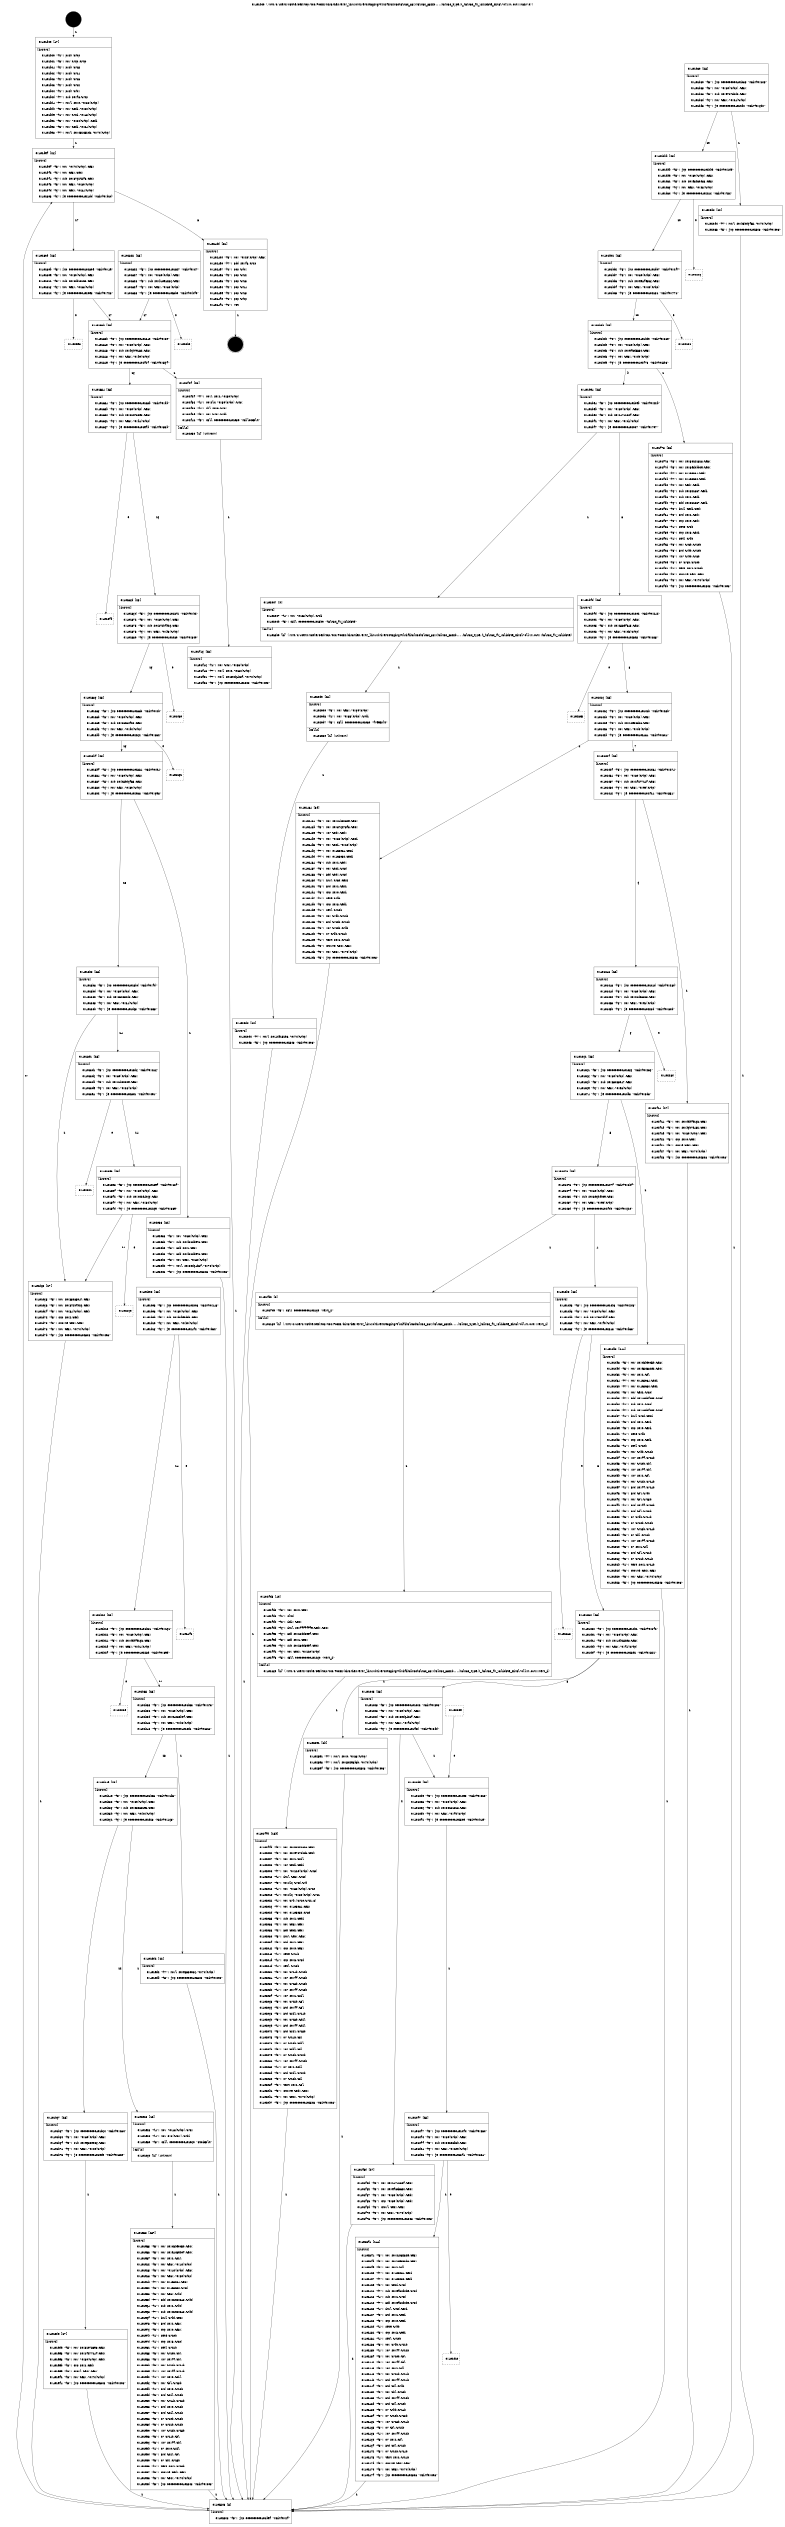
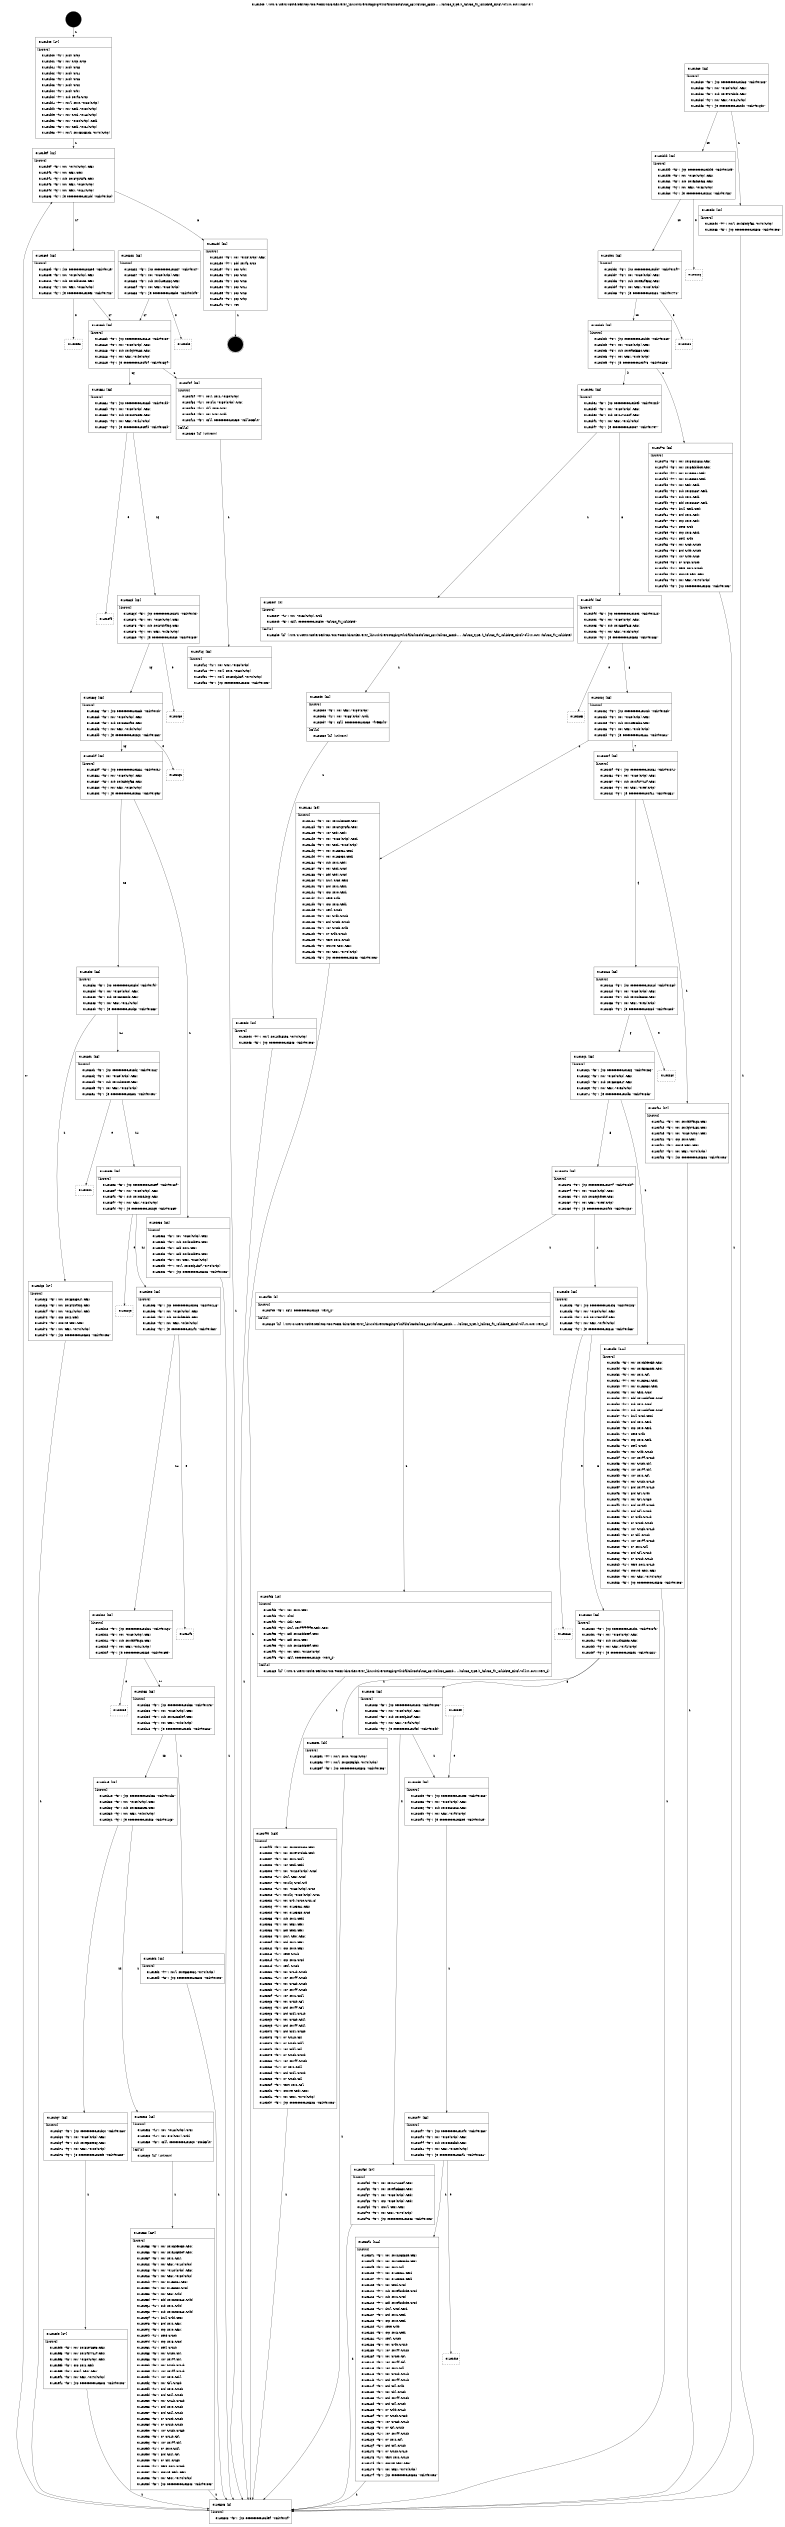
(104, 1246) -> (136, 1251)
